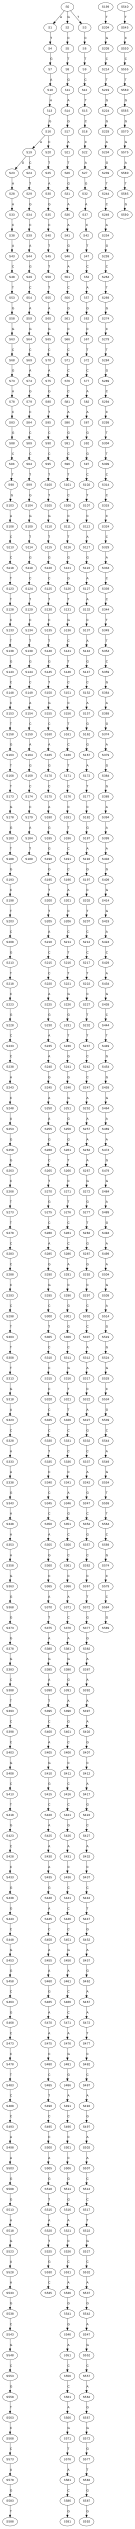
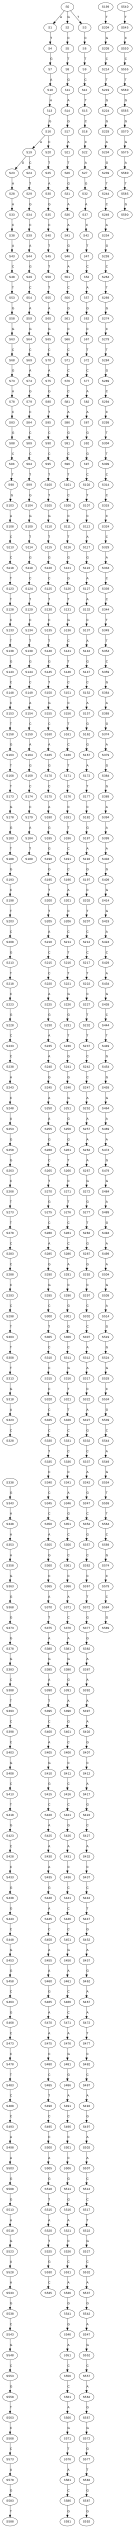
(10, 1462) -> none
